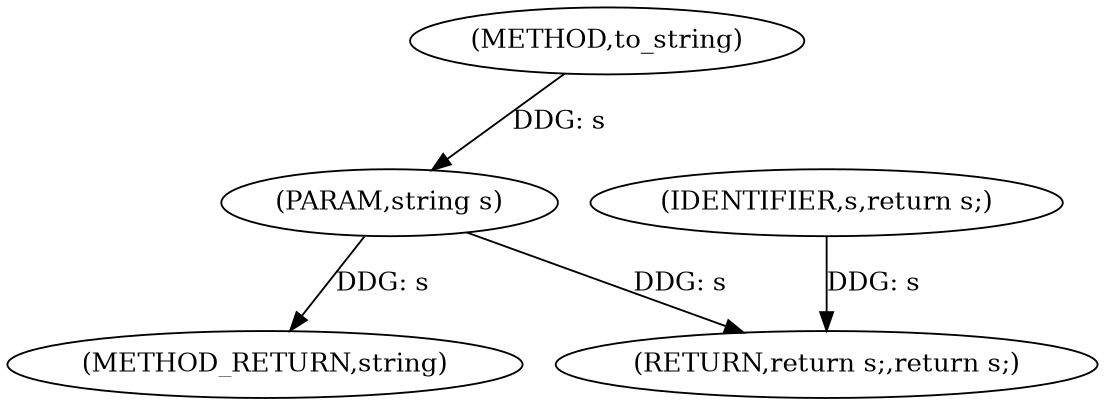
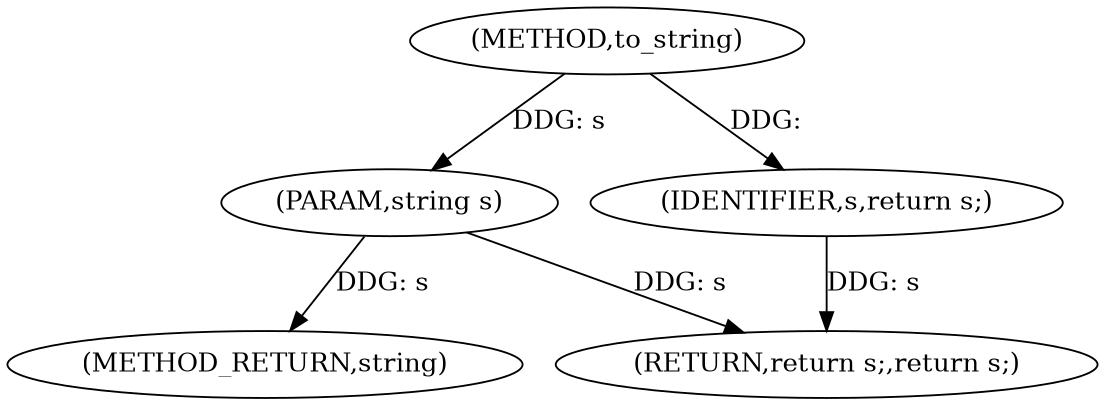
none -> (709, 116)
